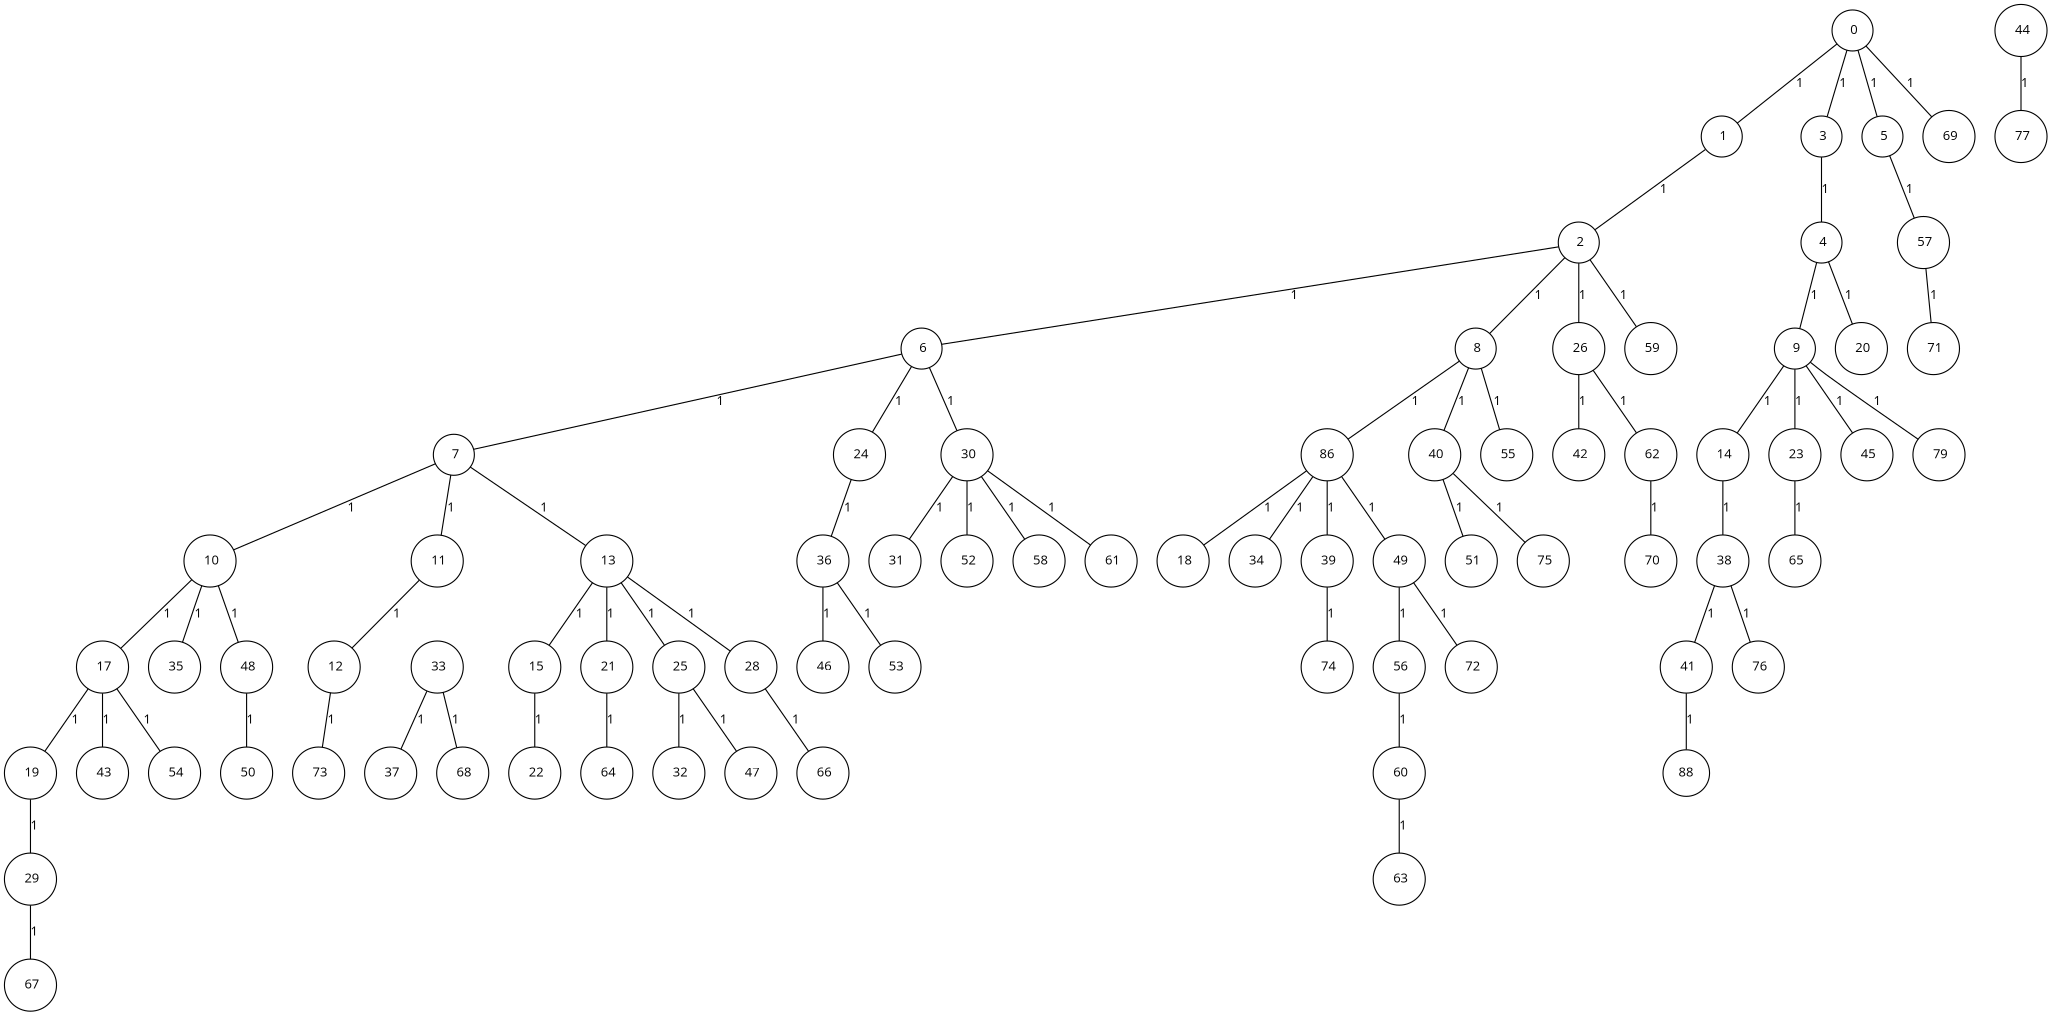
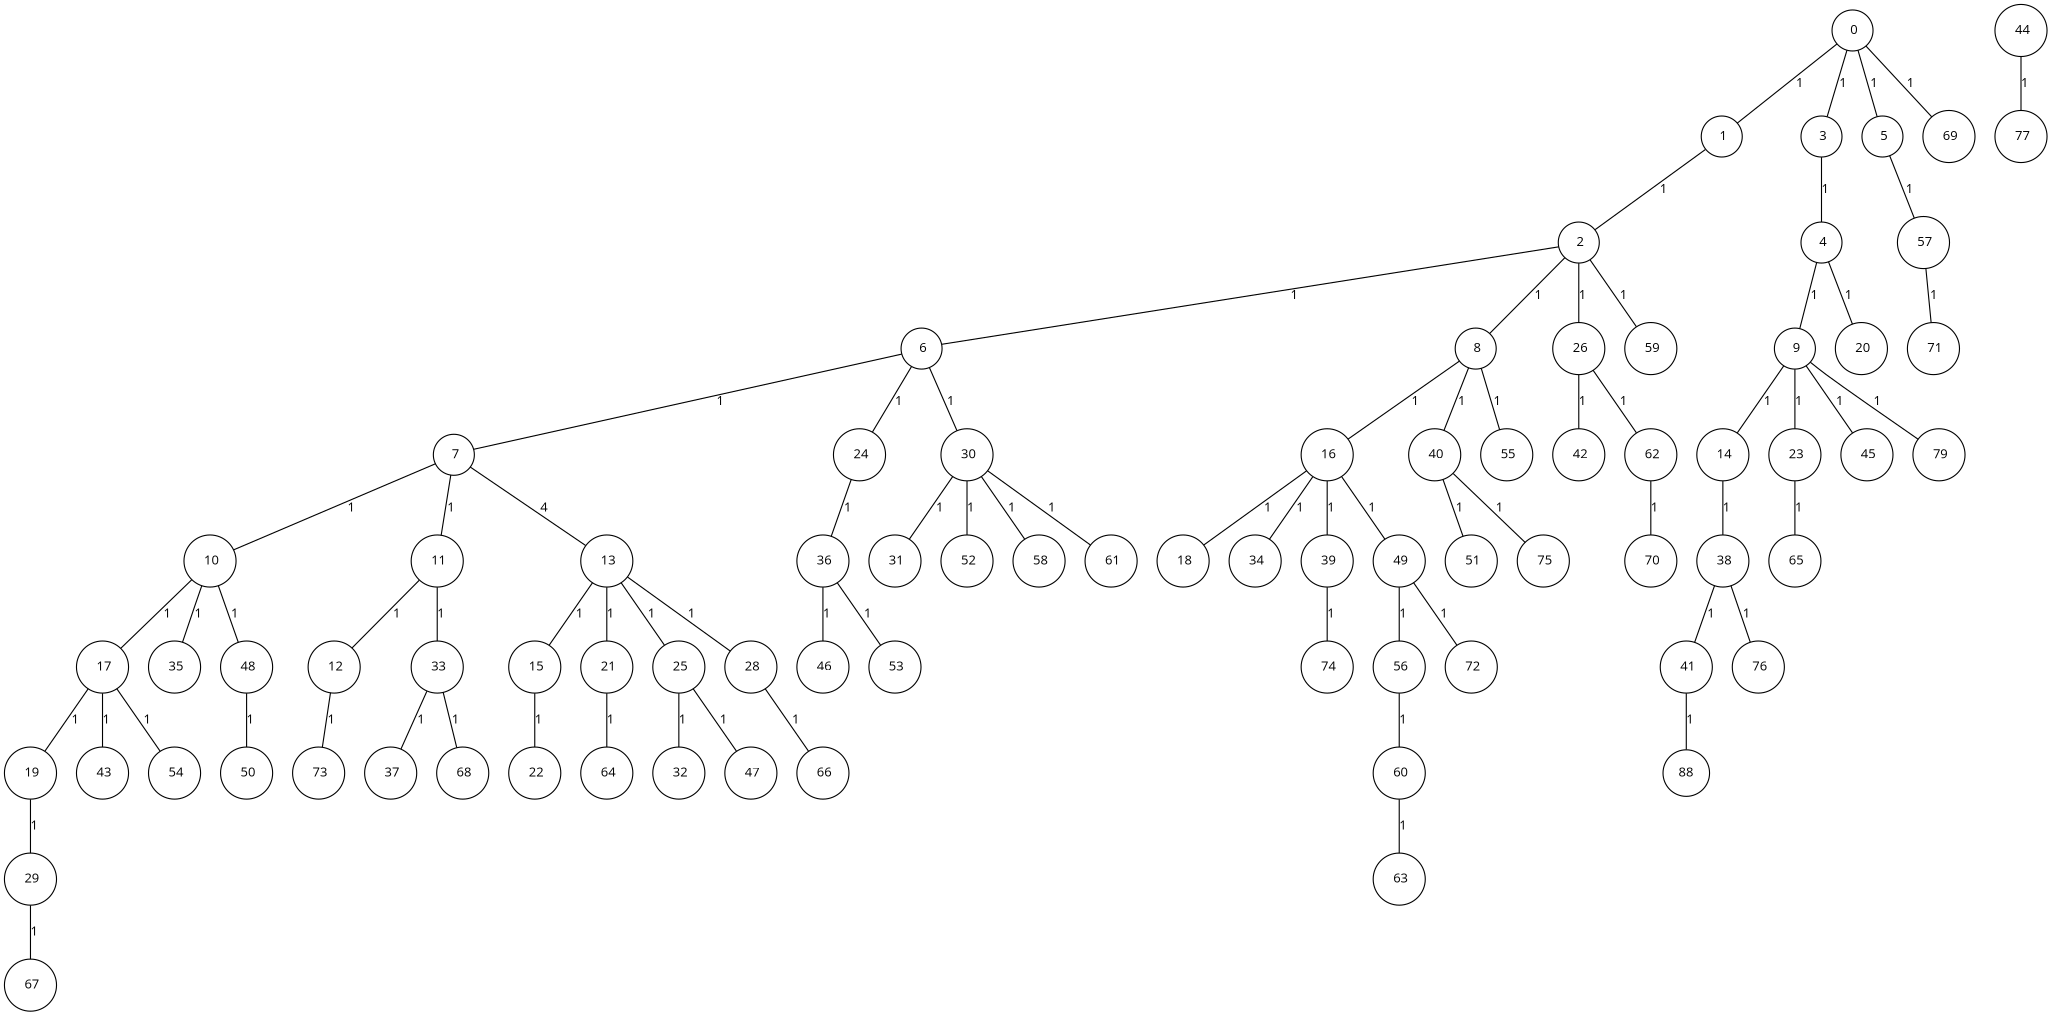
(1327, 455) -> (1327, 455)
(544, 508) -> (544, 508)
none -> (437, 614)
